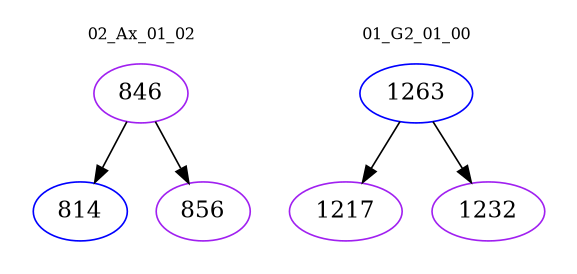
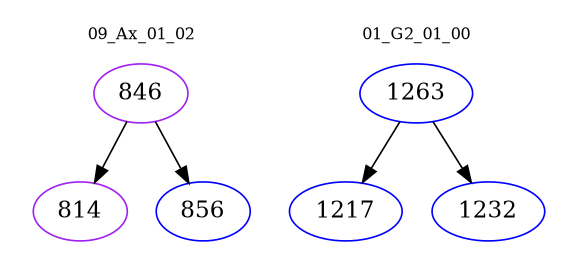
(142, 35) -> (142, 35)
(80, 211) -> (80, 211)
(203, 211) -> (203, 211)
(346, 211) -> (346, 211)
(488, 211) -> (488, 211)
